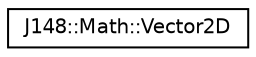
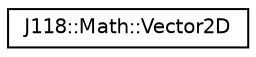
(128, 28) -> (128, 28)
